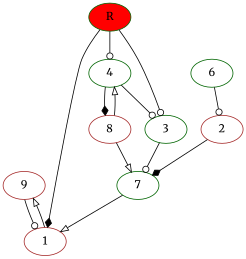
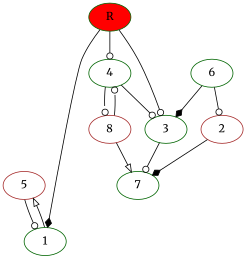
(105, 96) -> (105, 96)
none -> (192, 98)
(115, 105) -> (115, 105)
(24, 185) -> (24, 185)
(95, 211) -> none
(45, 242) -> (45, 242)
